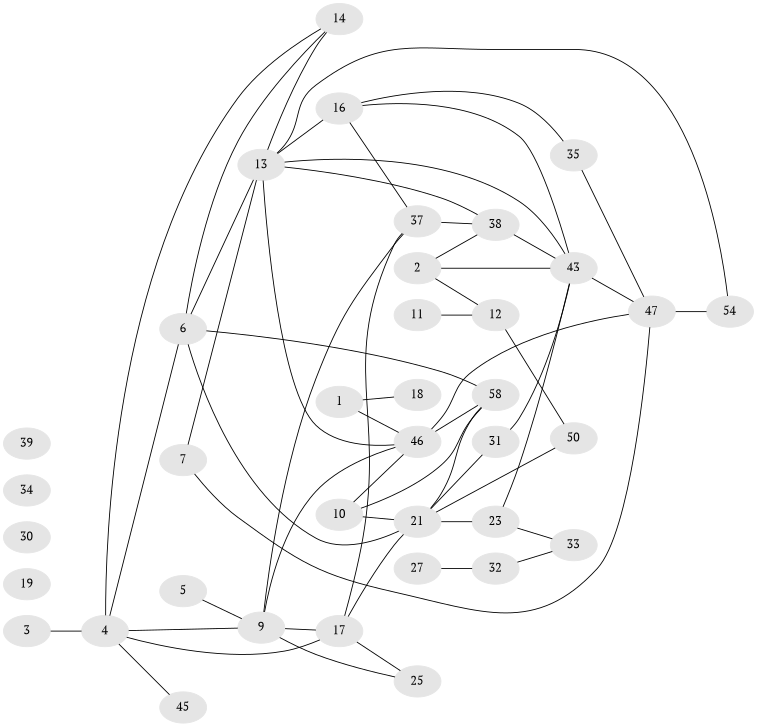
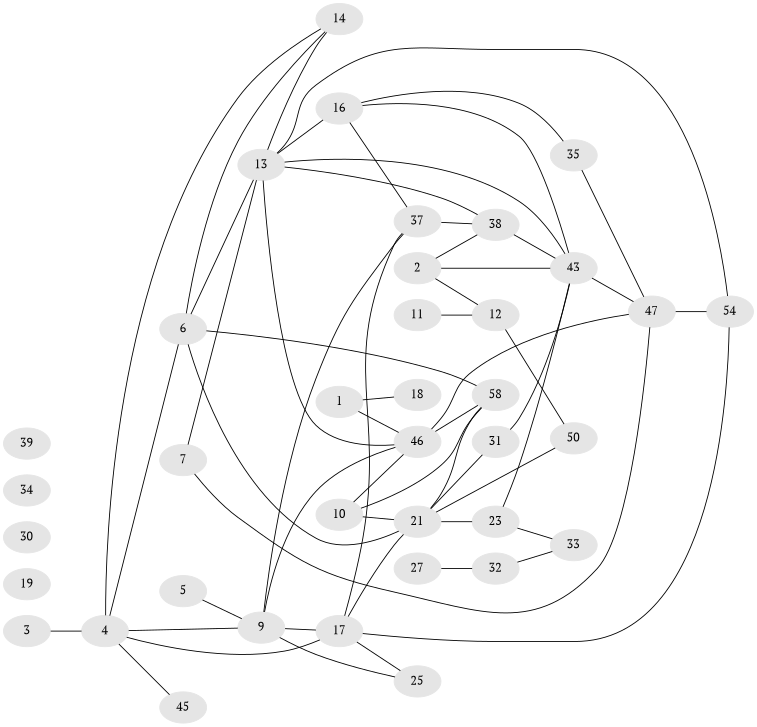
none -> (651, 608)
